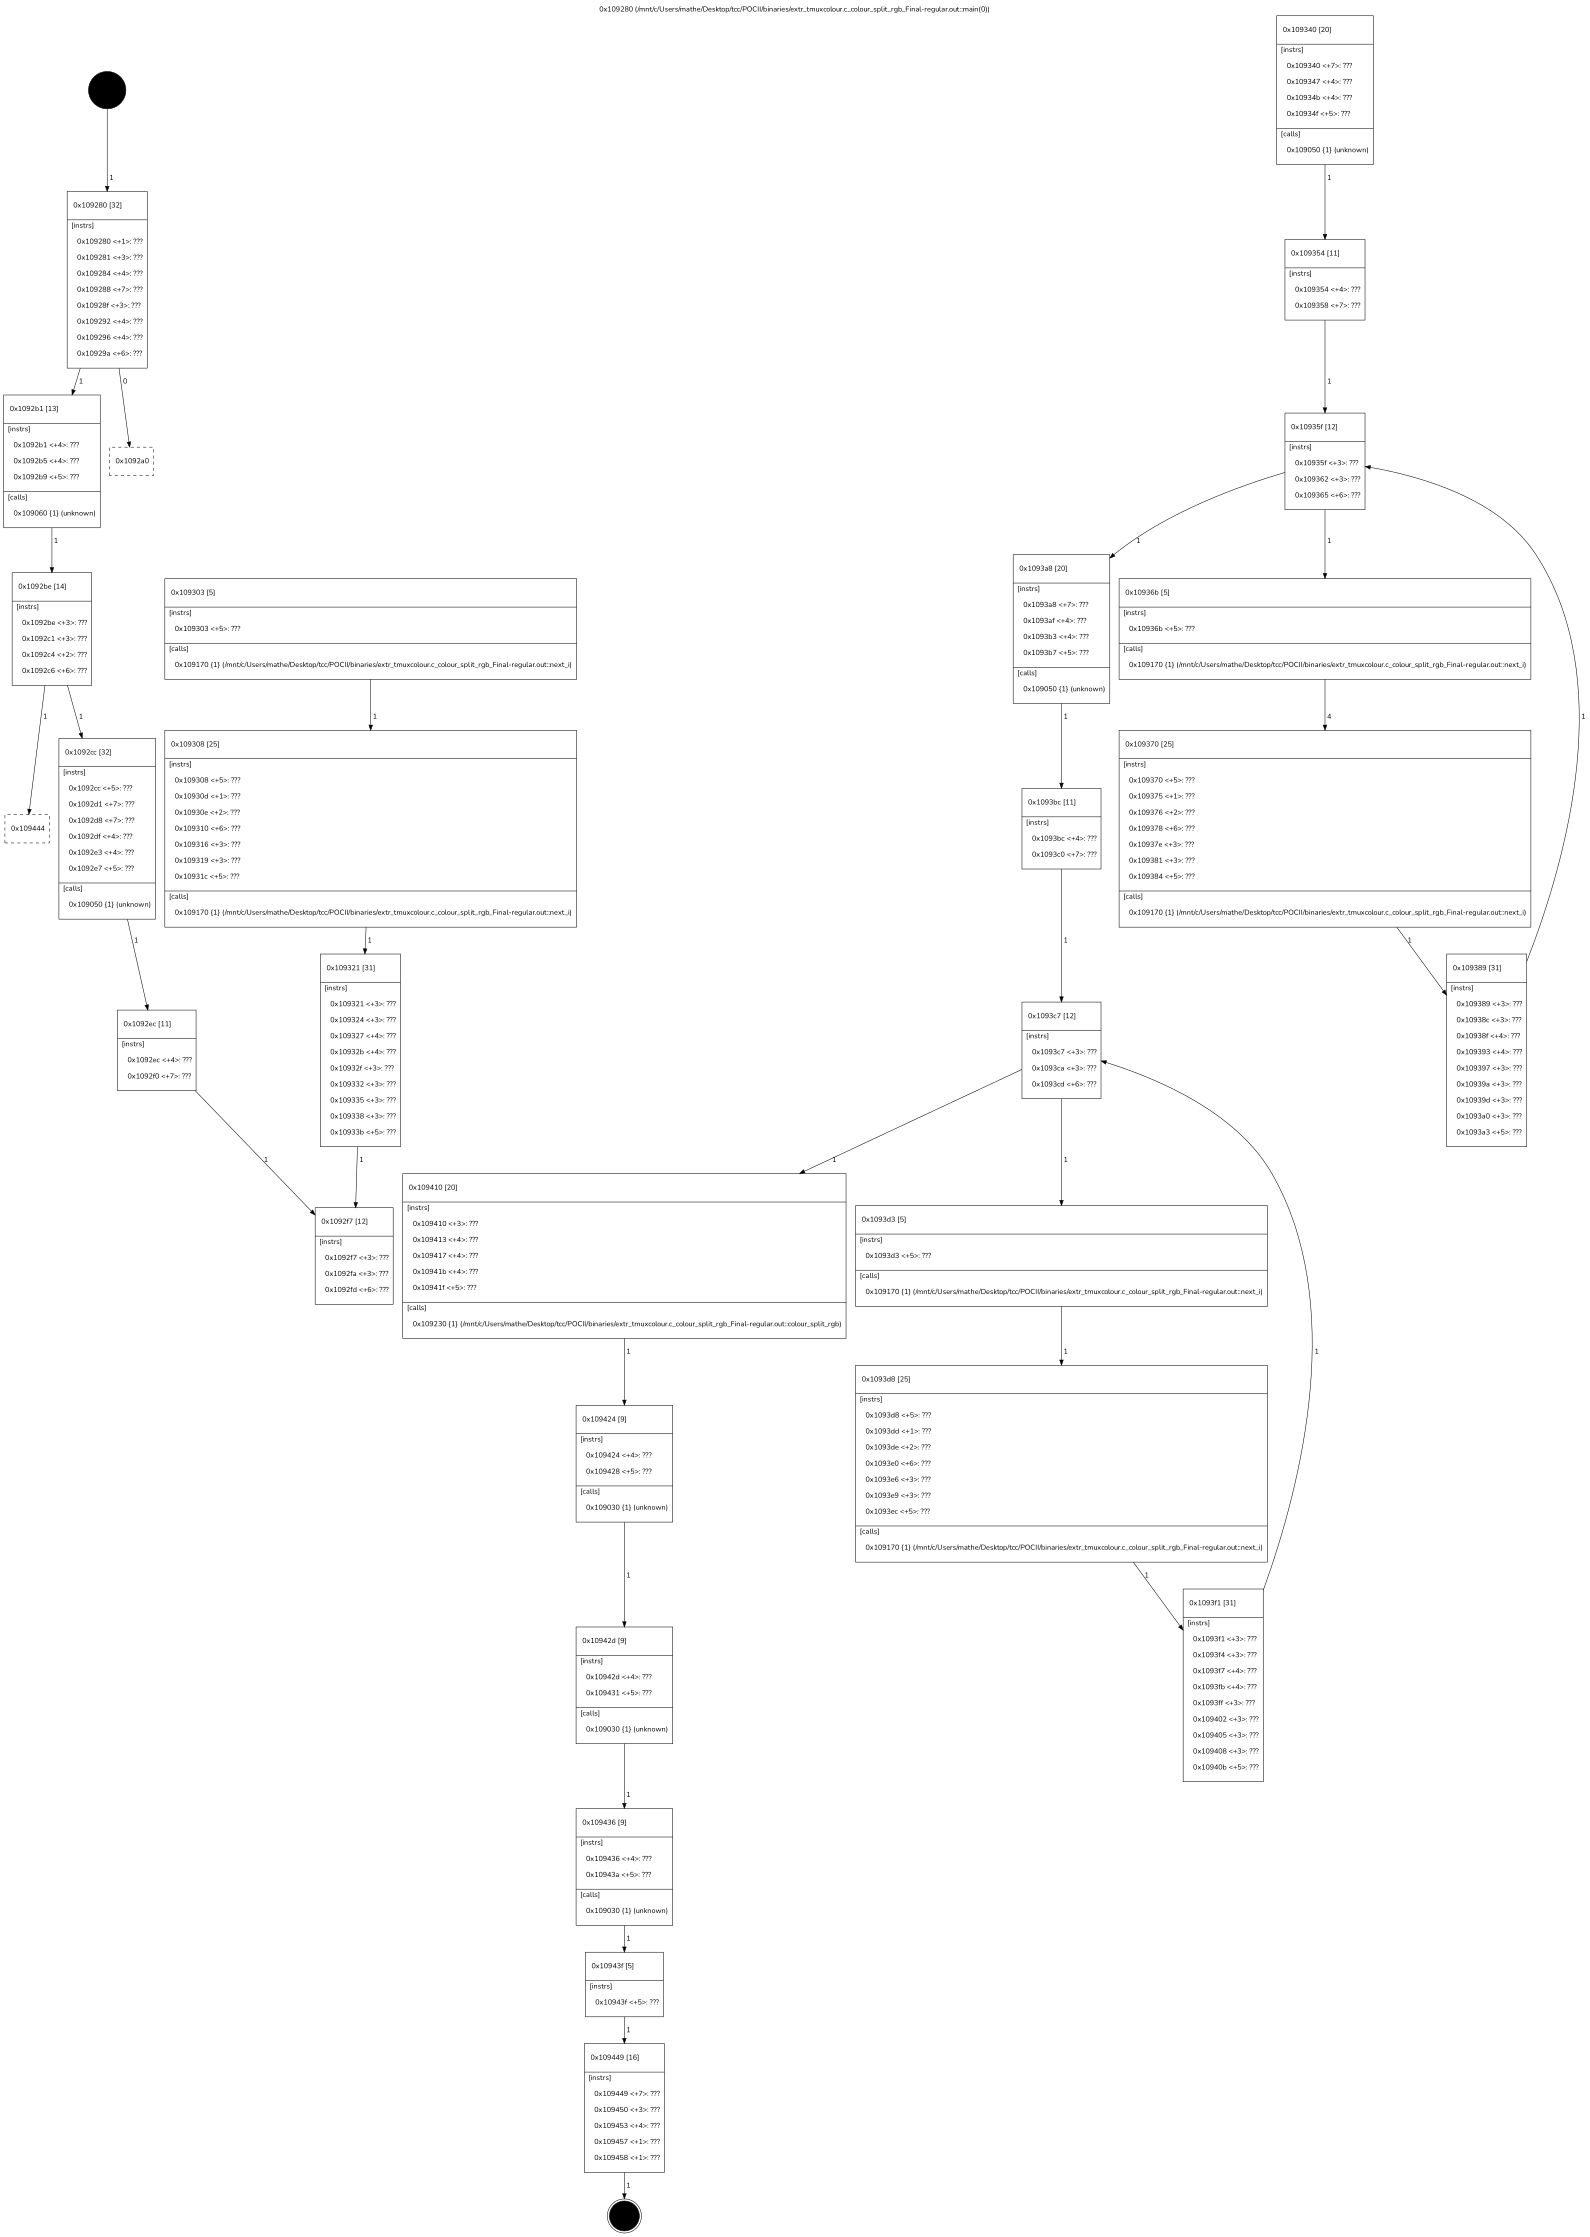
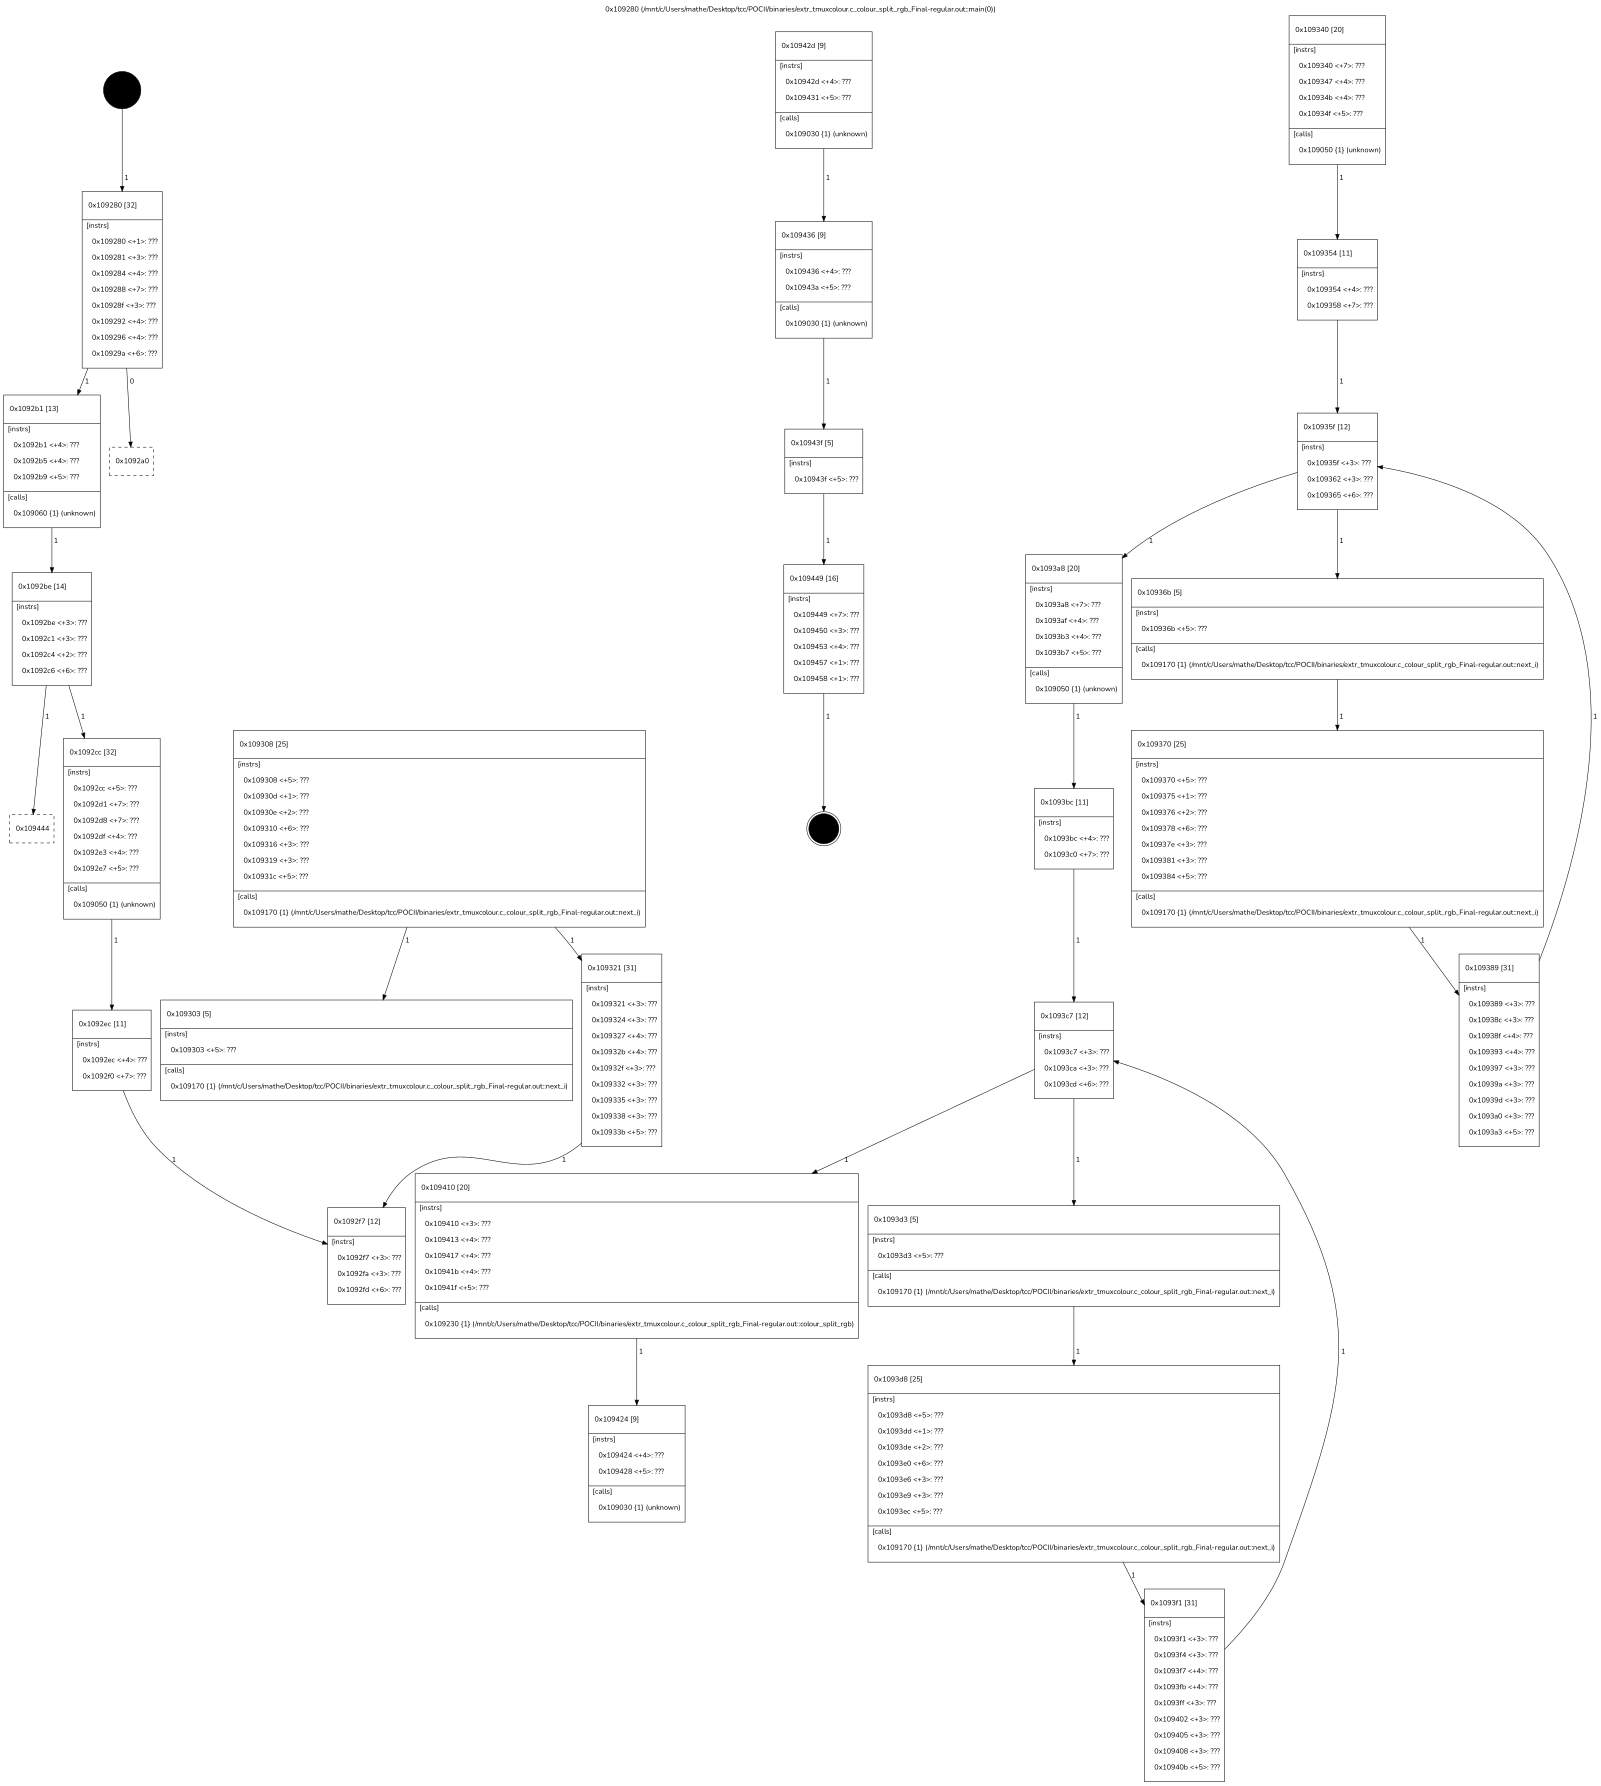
(371, 702) -> (396, 961)
(1328, 717) -> (1341, 717)
(624, 1572) -> none
